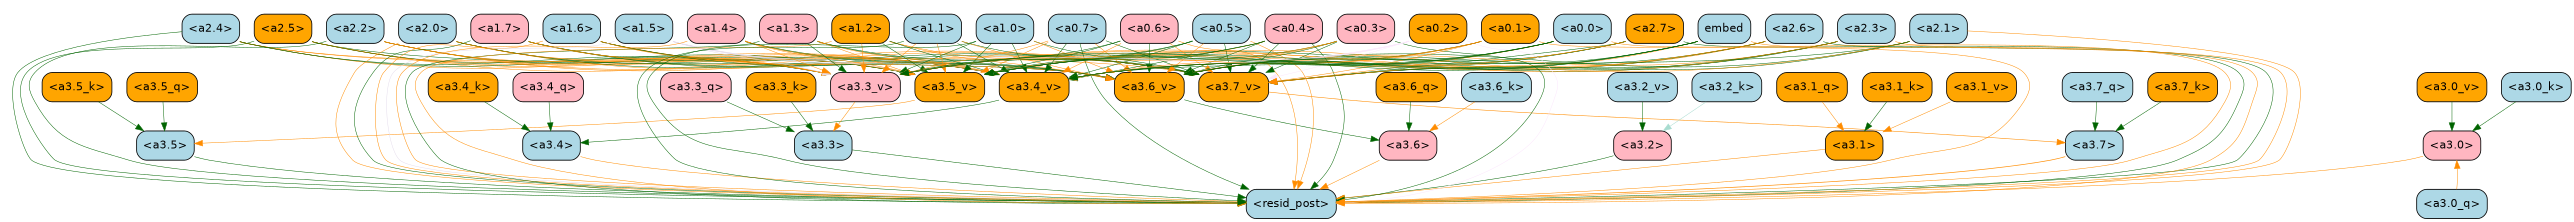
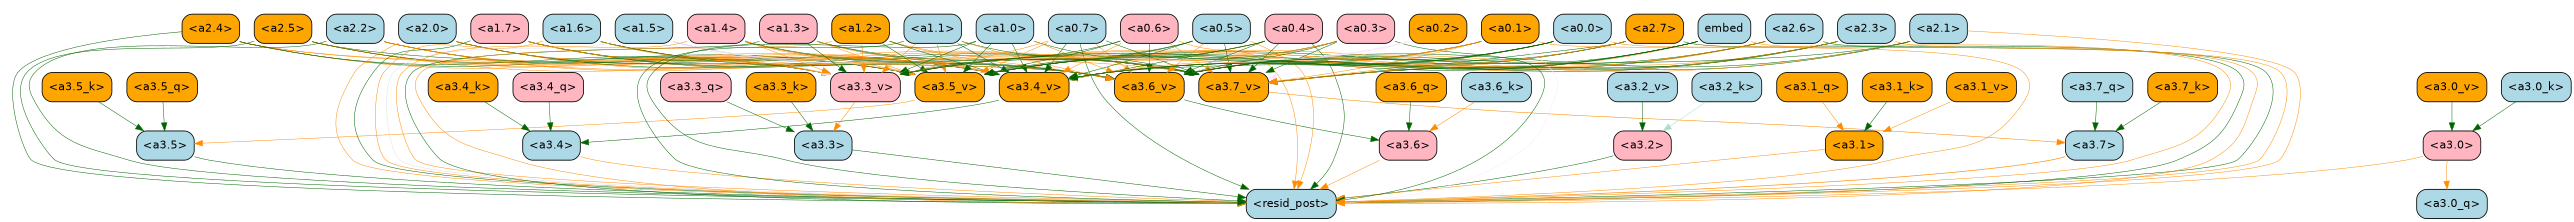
(211, 29) -> (211, 29)
(2457, 179) -> (2447, 171)
